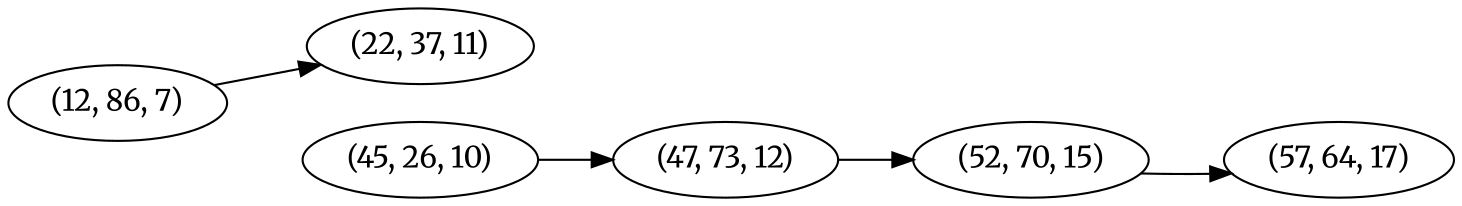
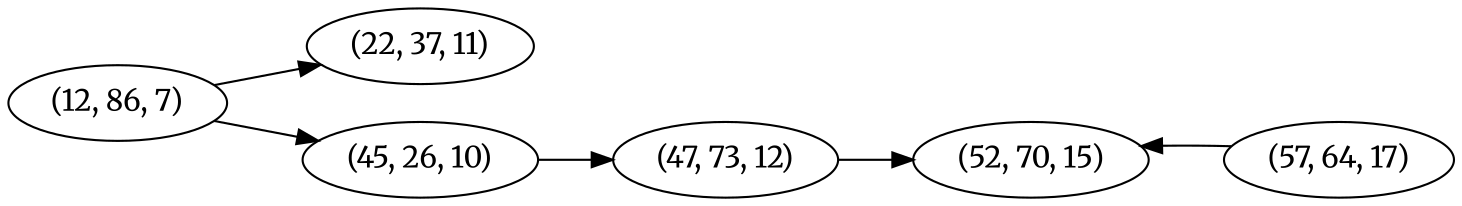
none -> (256, 129)
(1175, 174) -> (1197, 146)
